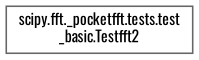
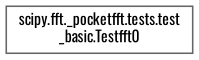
(99, 30) -> (99, 30)
